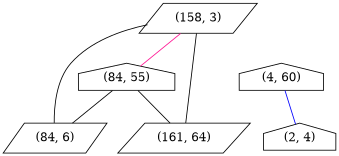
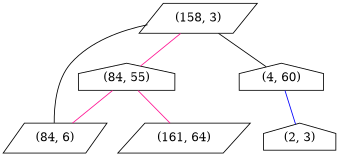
(191, 78) -> (242, 50)
(92, 107) -> (92, 107)
(154, 107) -> (154, 107)
(300, 138) -> (300, 138)
